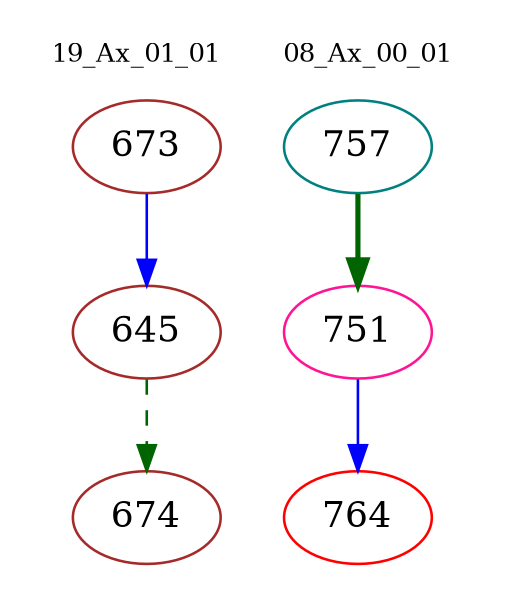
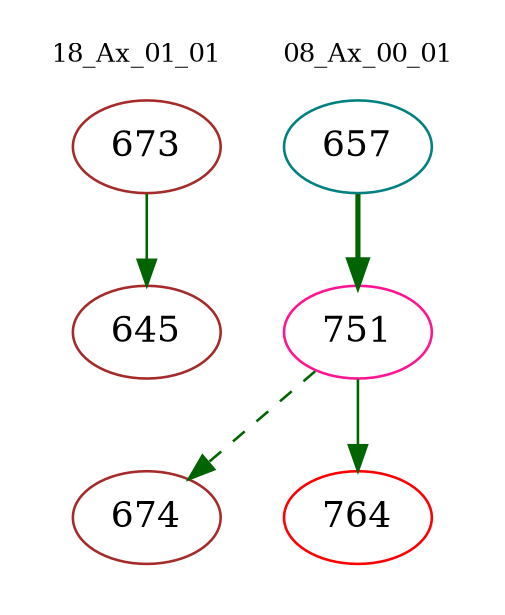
(136, 55) -> (136, 55)
(358, 147) -> (358, 147)
(147, 227) -> (147, 227)
(147, 412) -> (281, 401)
(358, 412) -> (358, 412)
